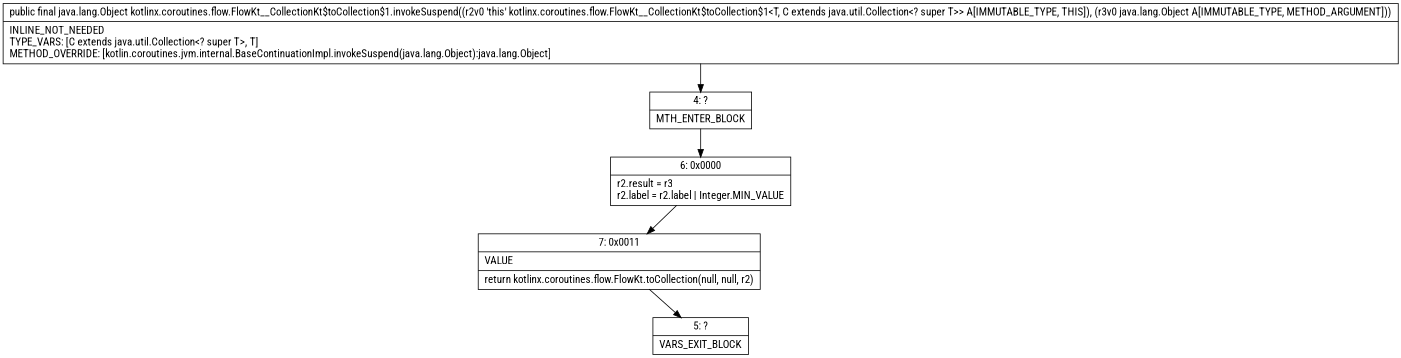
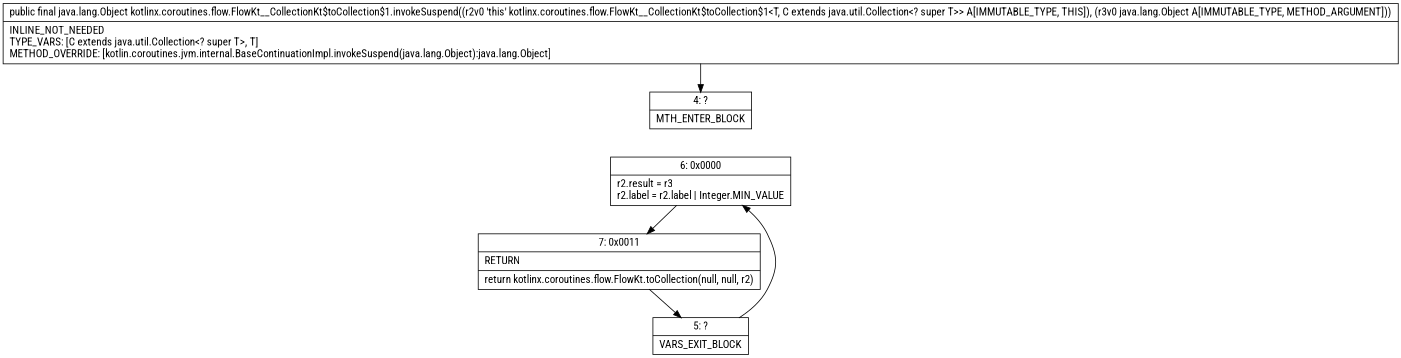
(701, 139) -> (775, 267)
(499, 261) -> (503, 261)
